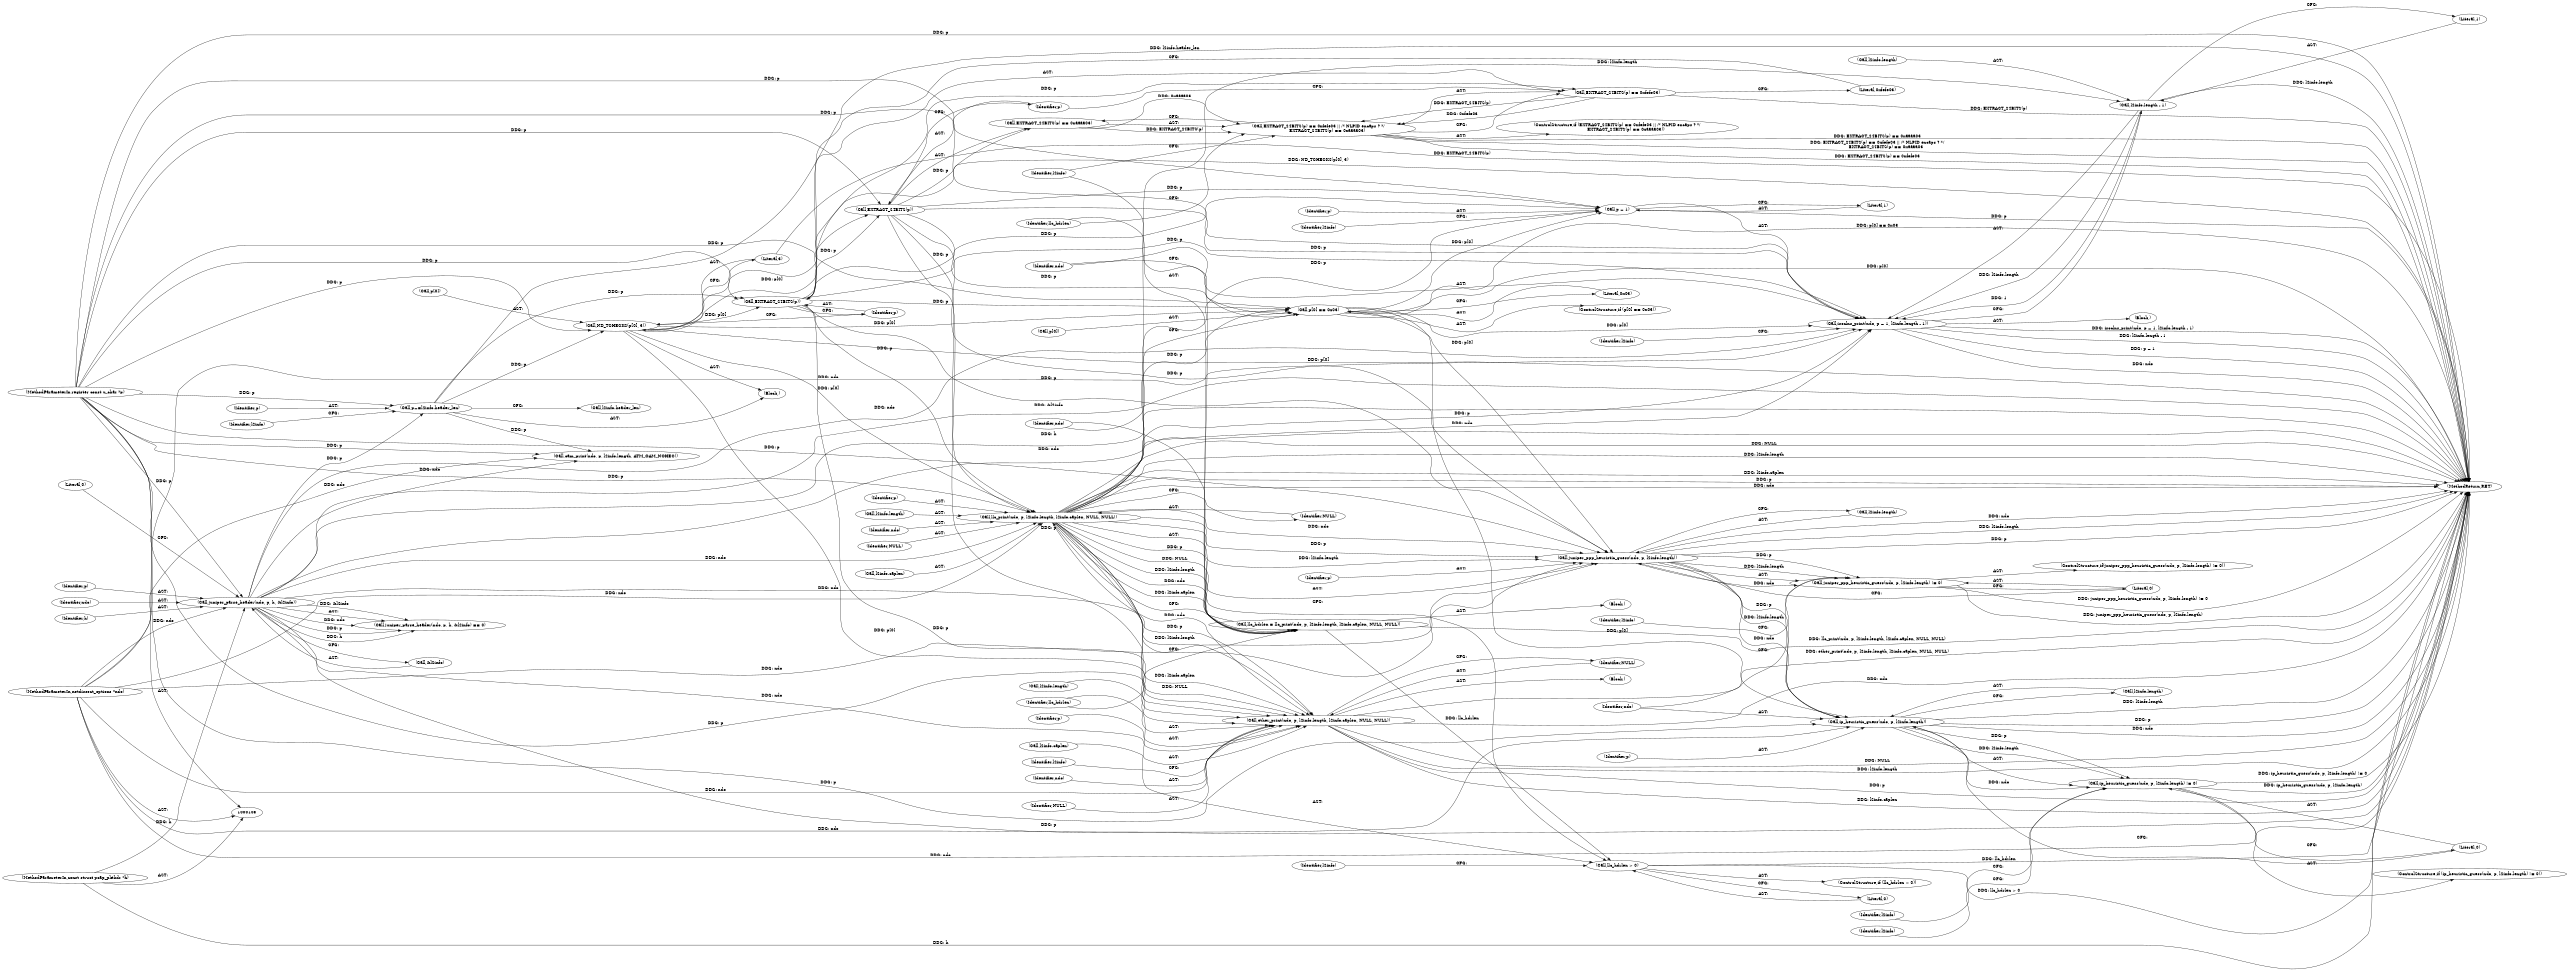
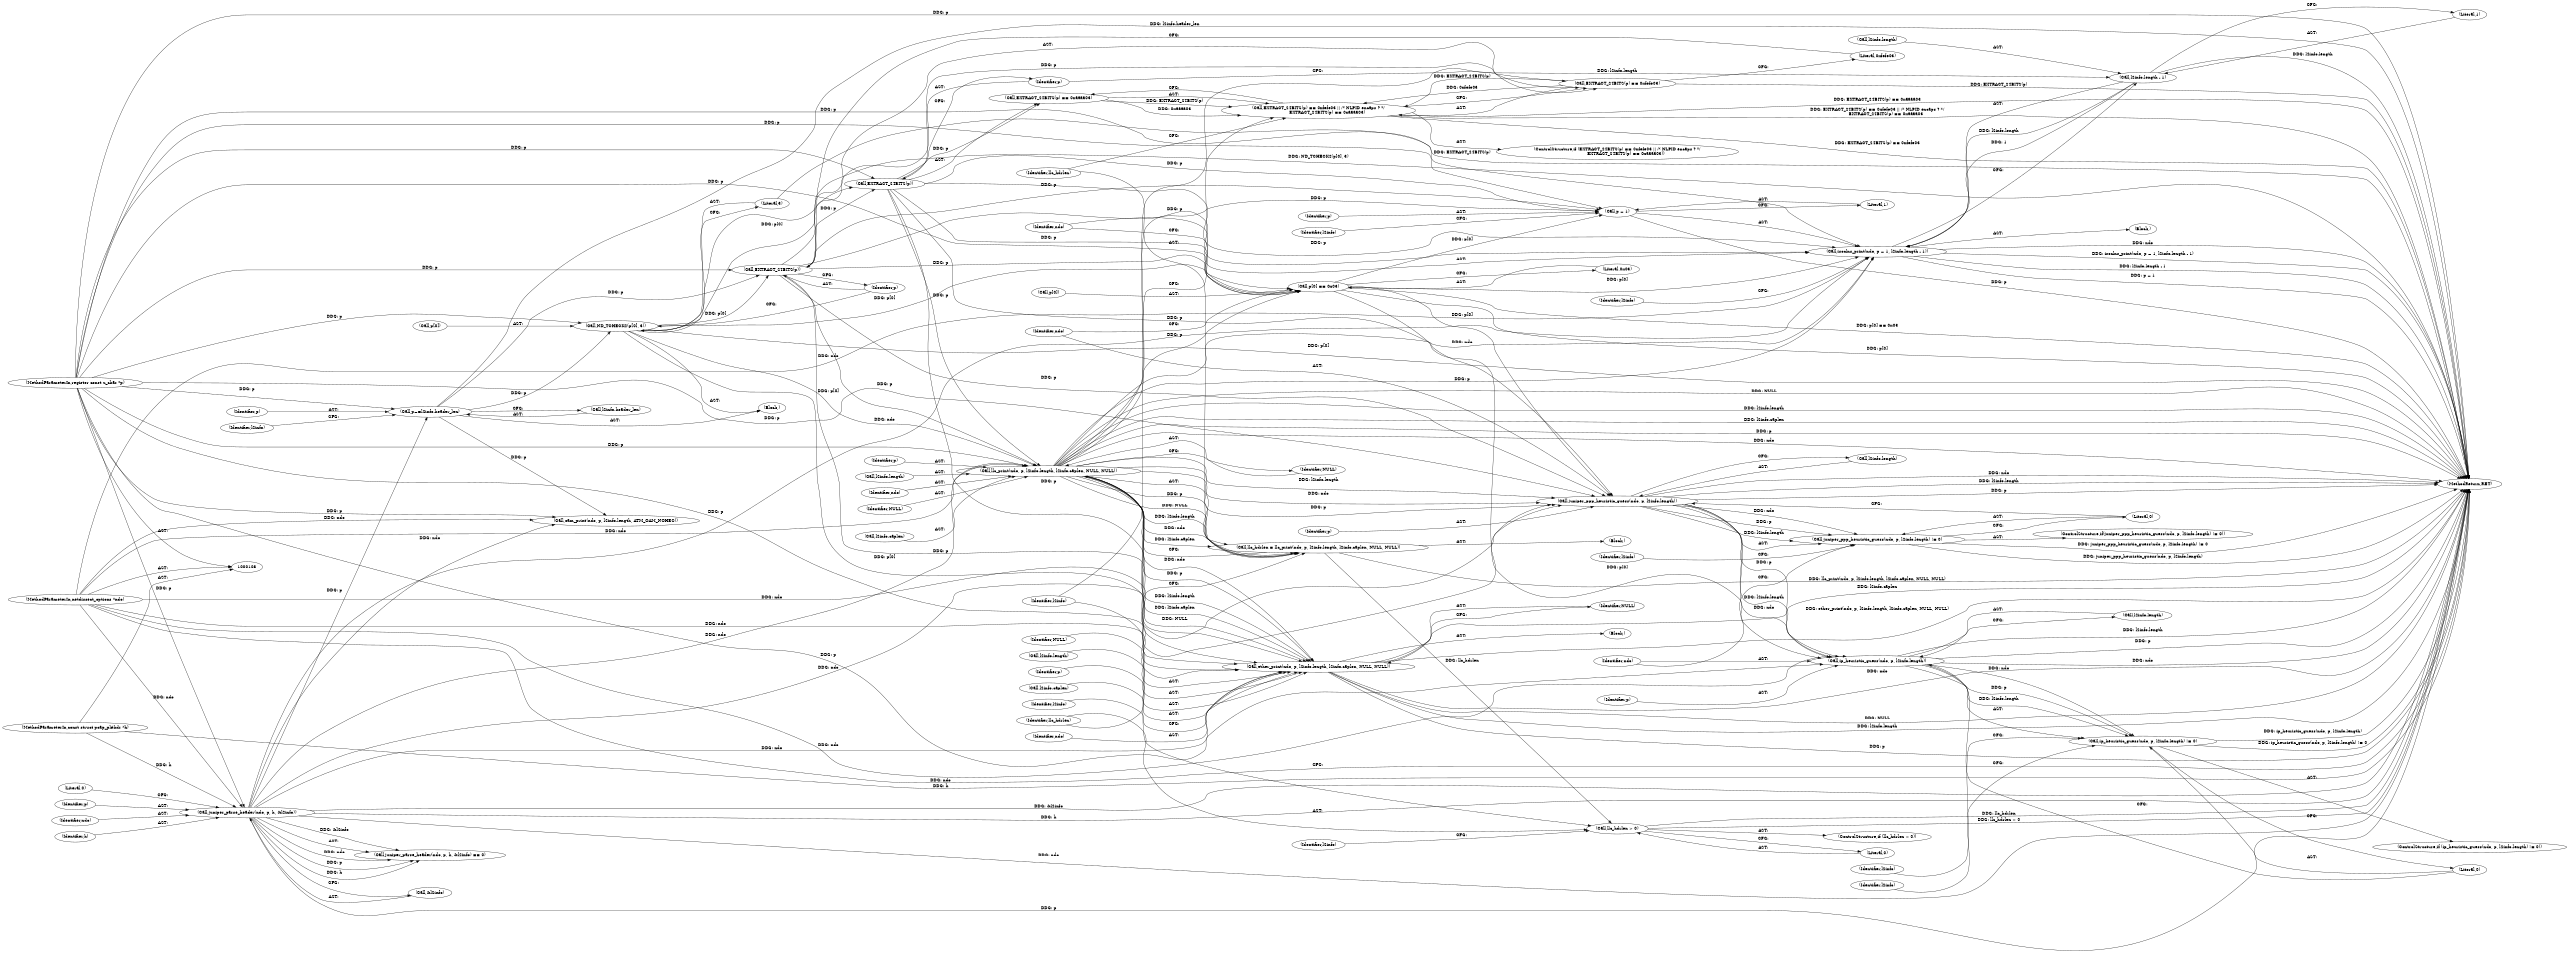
(1617, 310) -> none
none -> (528, 417)
